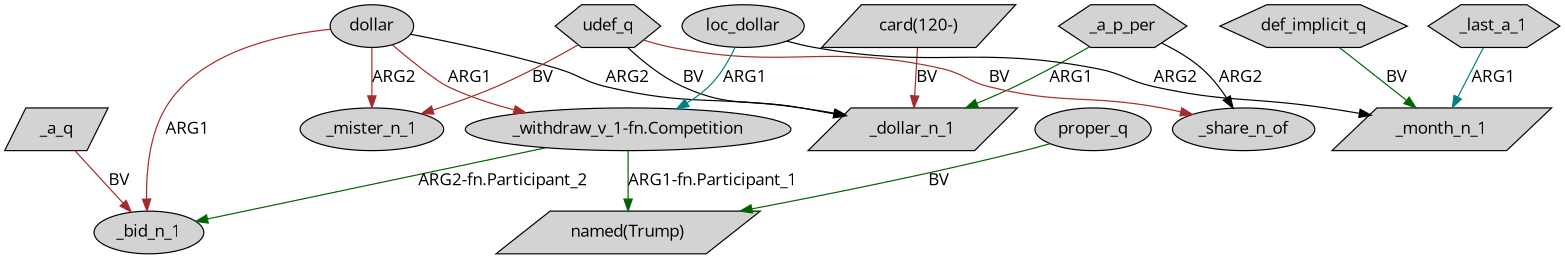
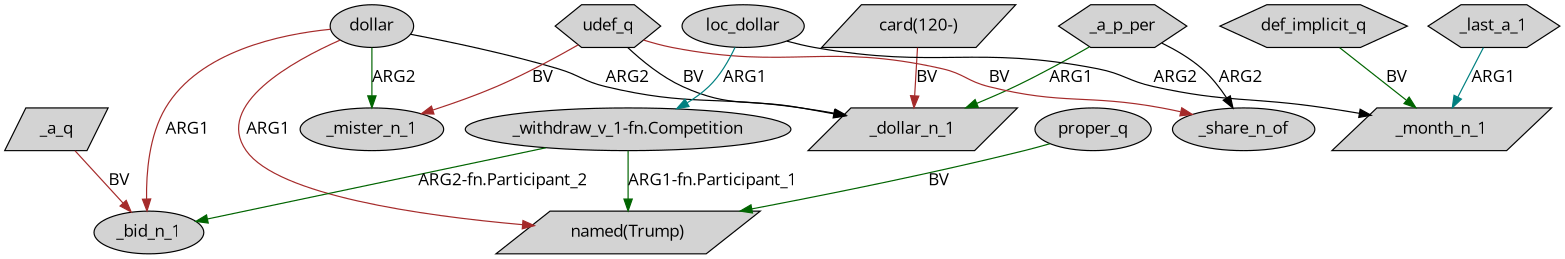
(372, 72) -> (372, 72)
(448, 87) -> (300, 184)
